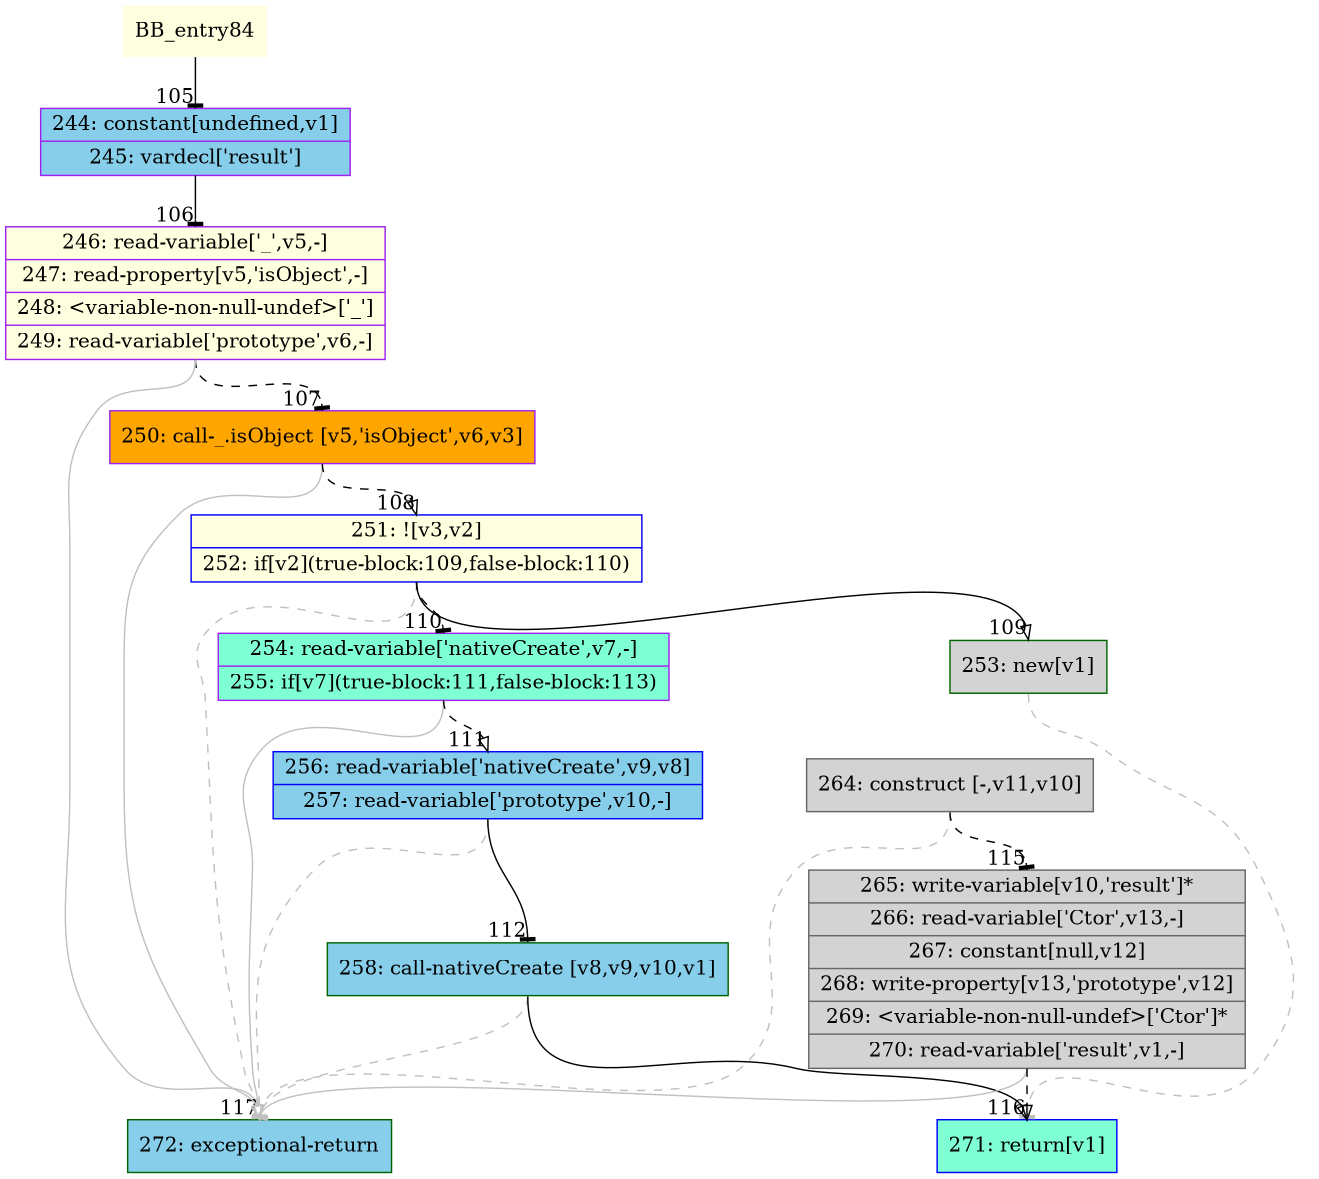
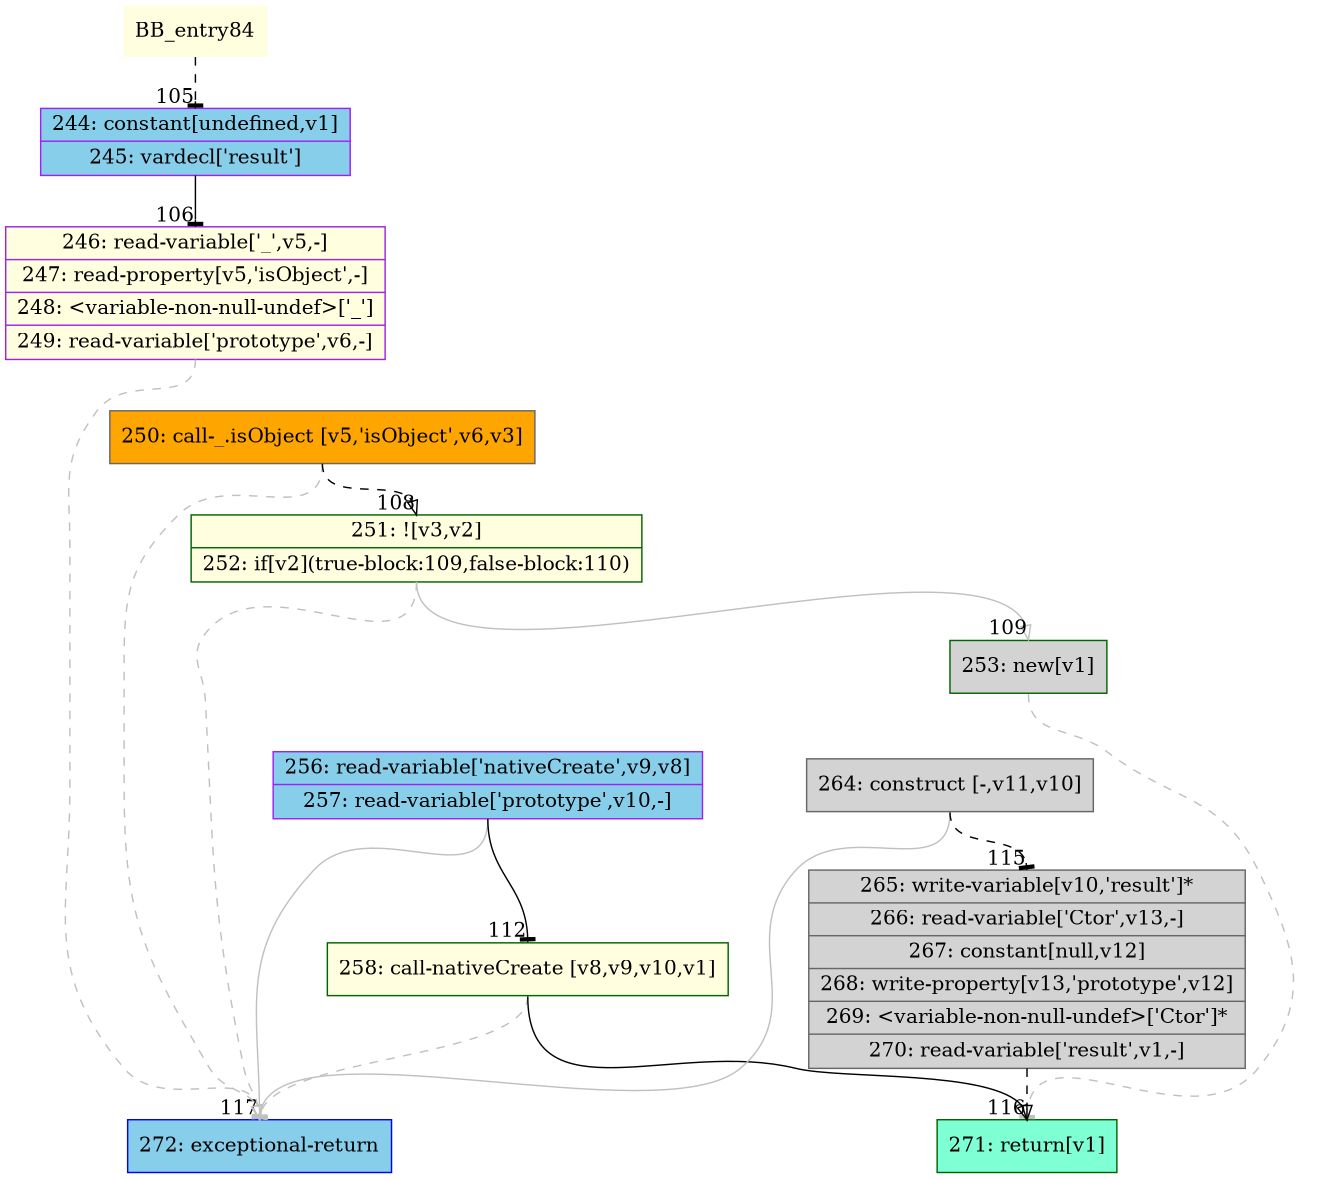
(195, 79) -> (195, 79)
(255, 385) -> none
(322, 437) -> (322, 437)
(417, 548) -> (417, 548)
(716, 612) -> (716, 612)
(444, 667) -> none
(124, 739) -> (124, 739)
(70, 756) -> (70, 756)
(488, 785) -> (488, 785)
(296, 892) -> (296, 892)
(528, 969) -> (528, 969)
(693, 1086) -> (693, 1086)
(685, 1096) -> none
(260, 1146) -> (260, 1146)
(1027, 1146) -> (1027, 1146)
